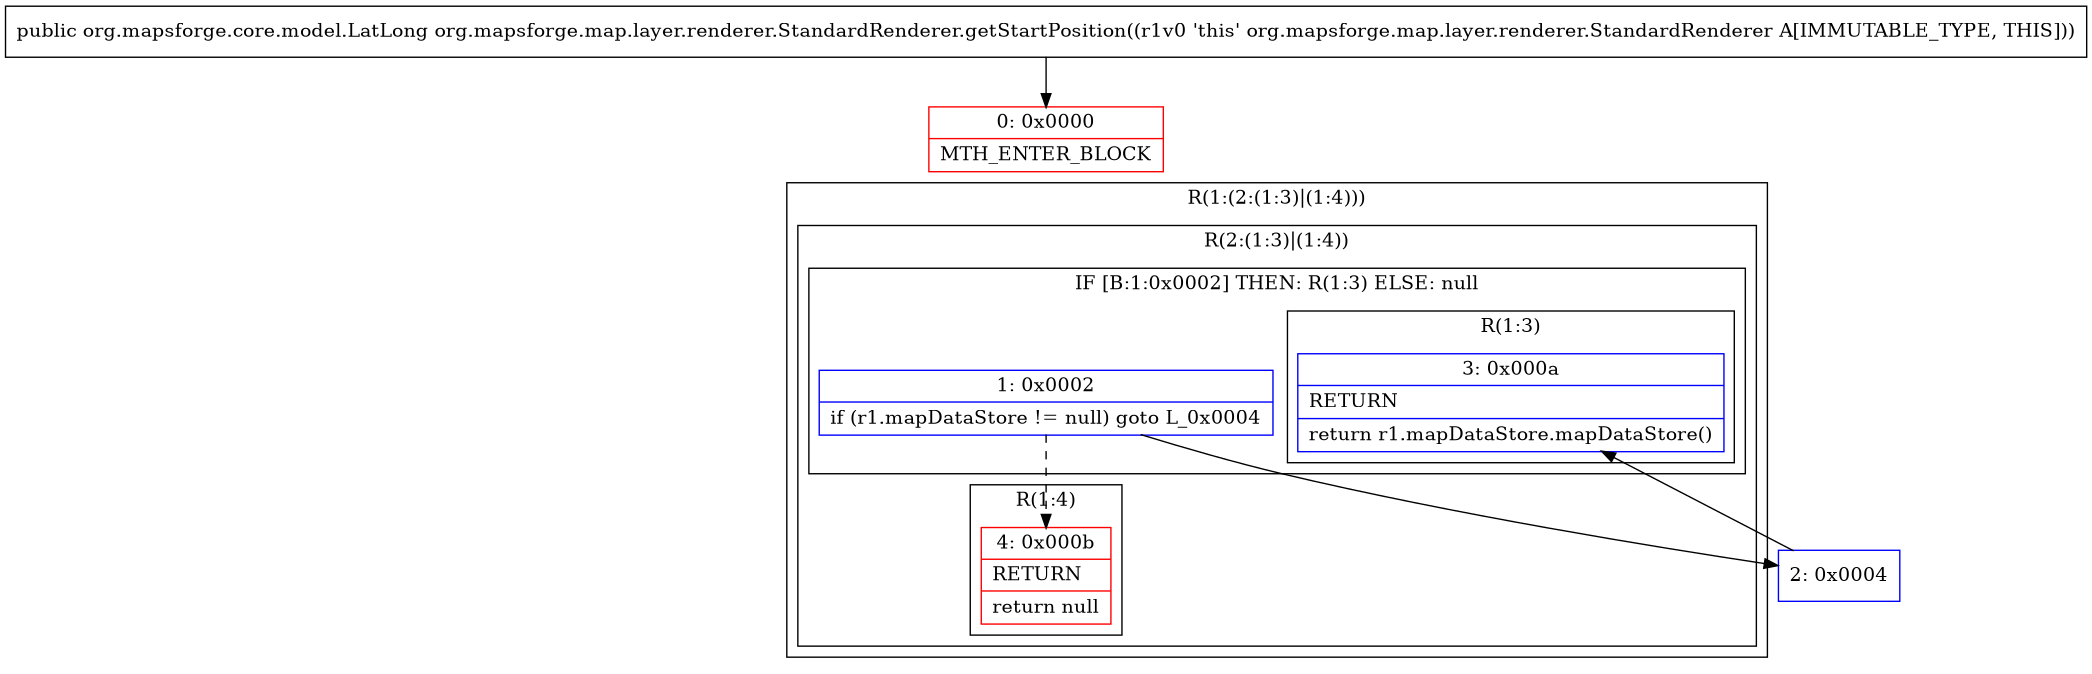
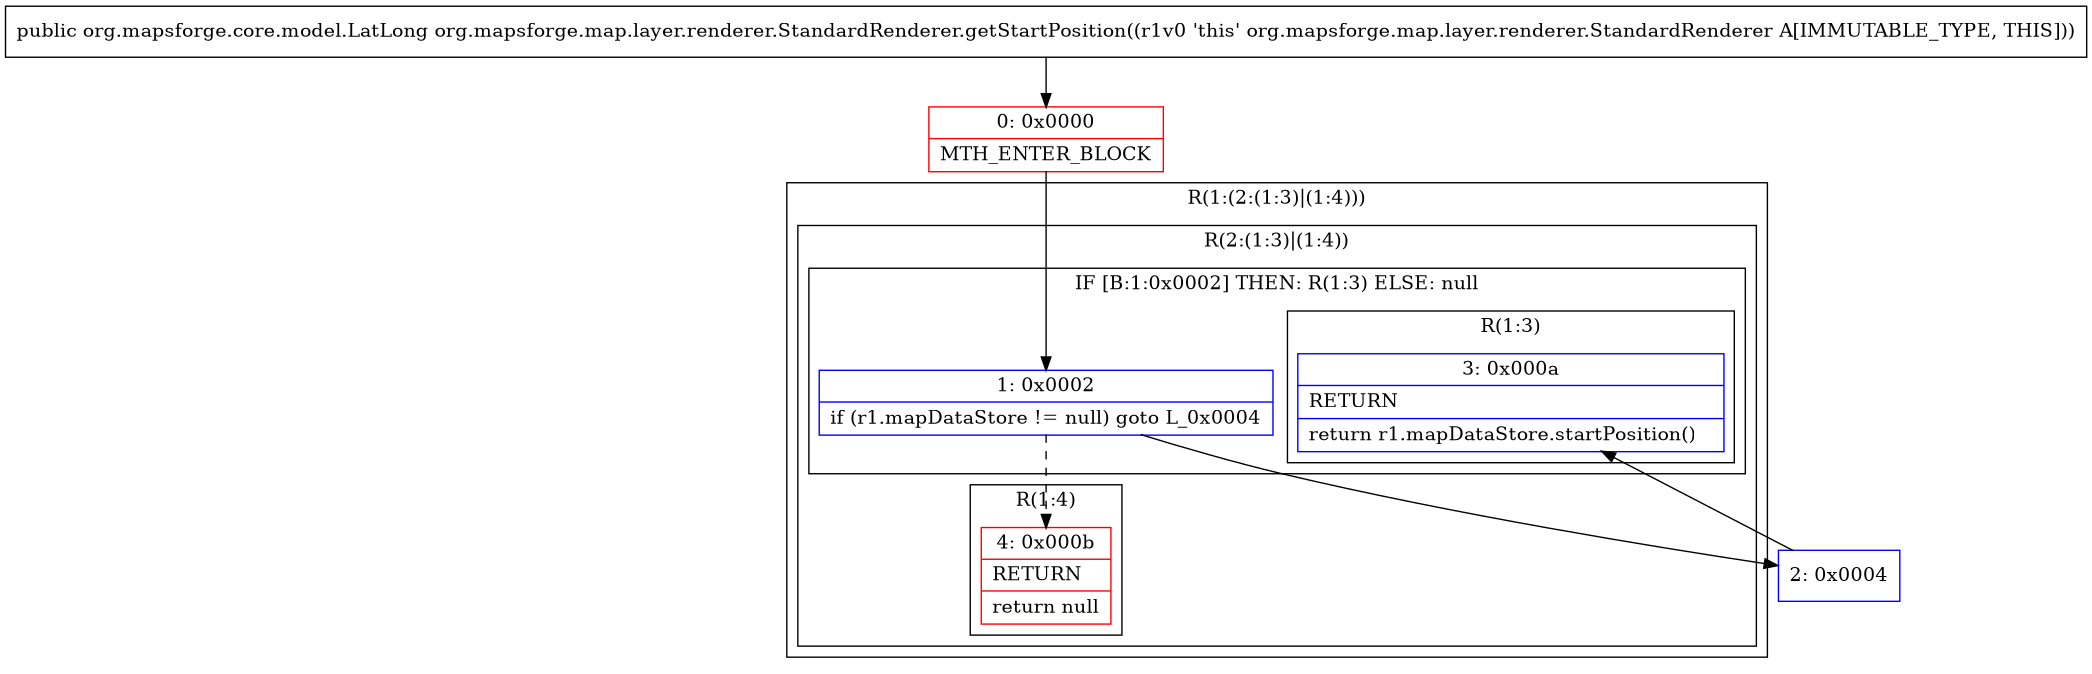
none -> (1046, 259)
(1511, 434) -> (1503, 434)
